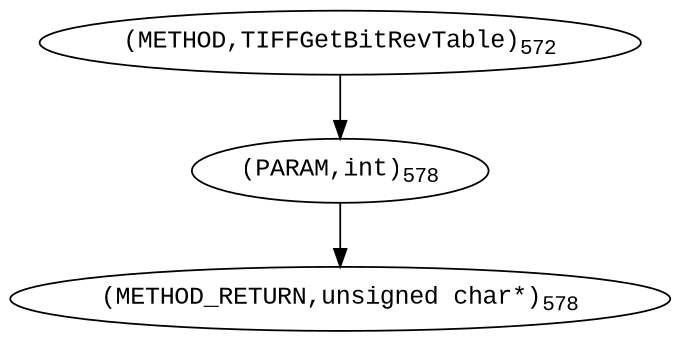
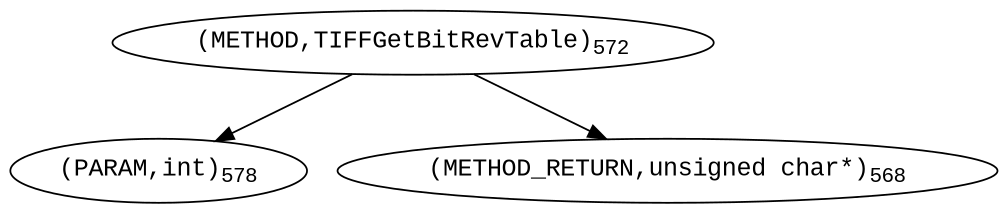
(340, 226) -> (532, 103)
(561, 296) -> (888, 168)
